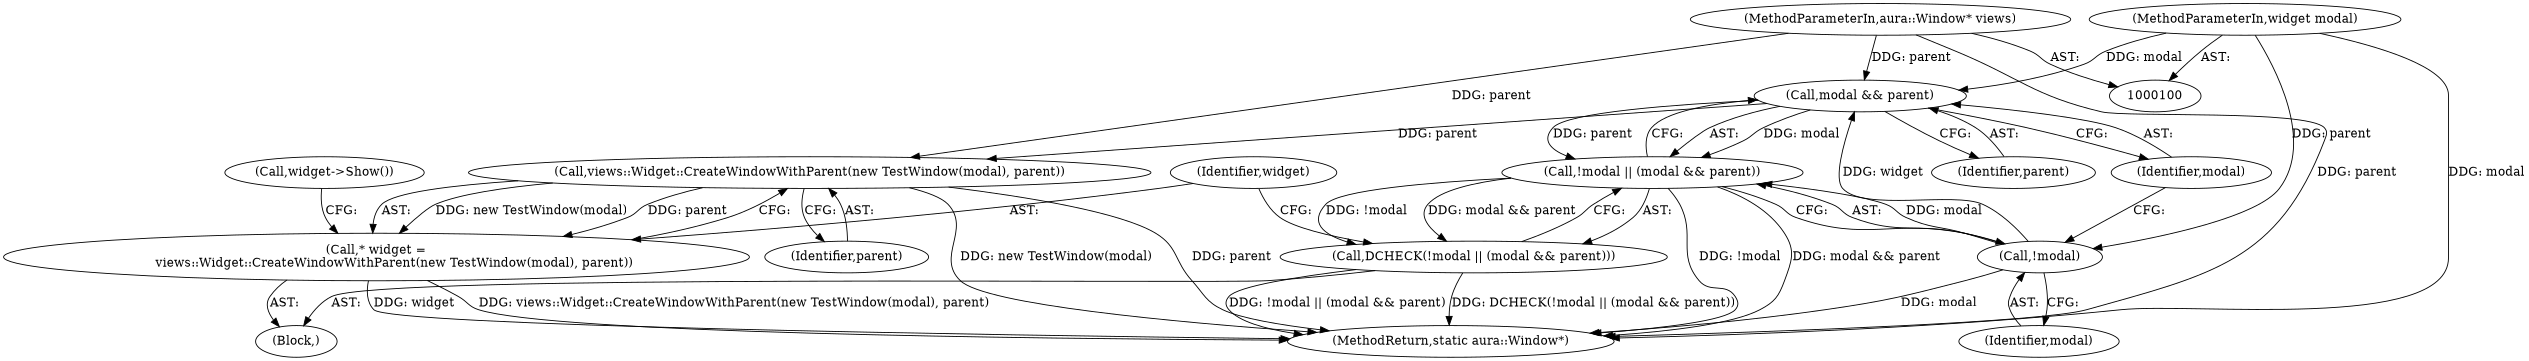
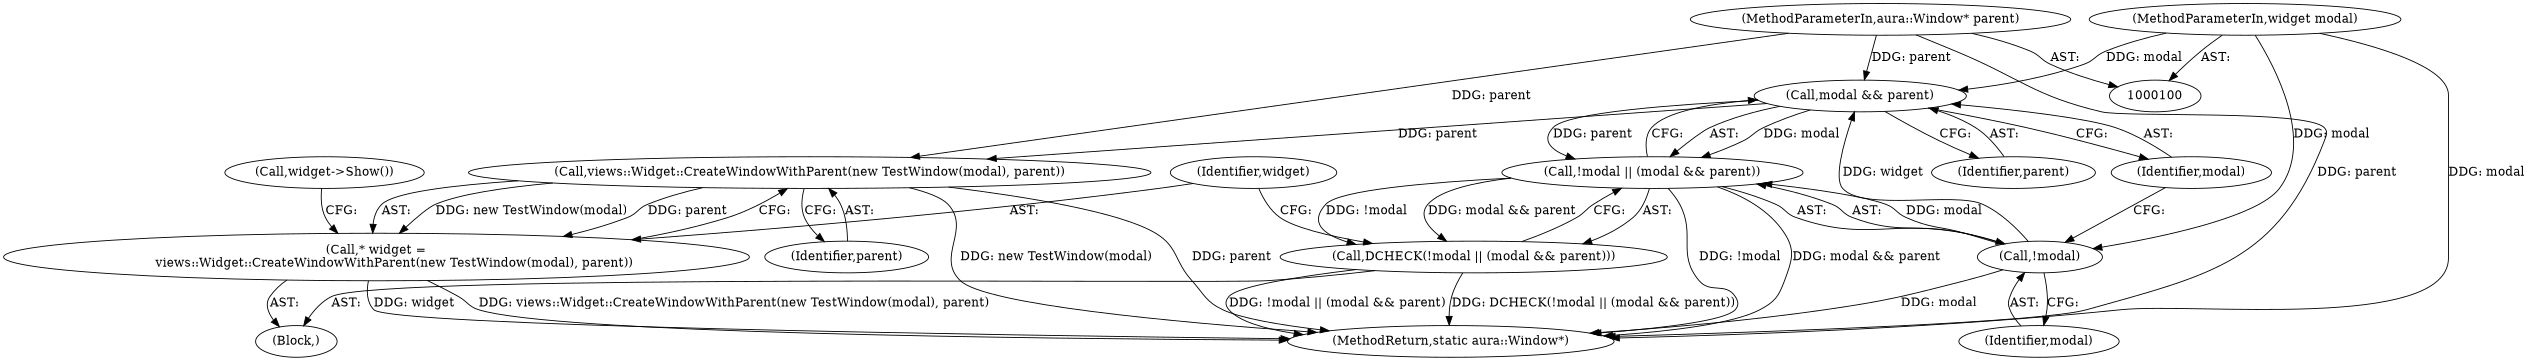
(1881, 19) -> (1881, 19)
(2332, 134) -> (2332, 134)
(1814, 211) -> (1814, 211)
